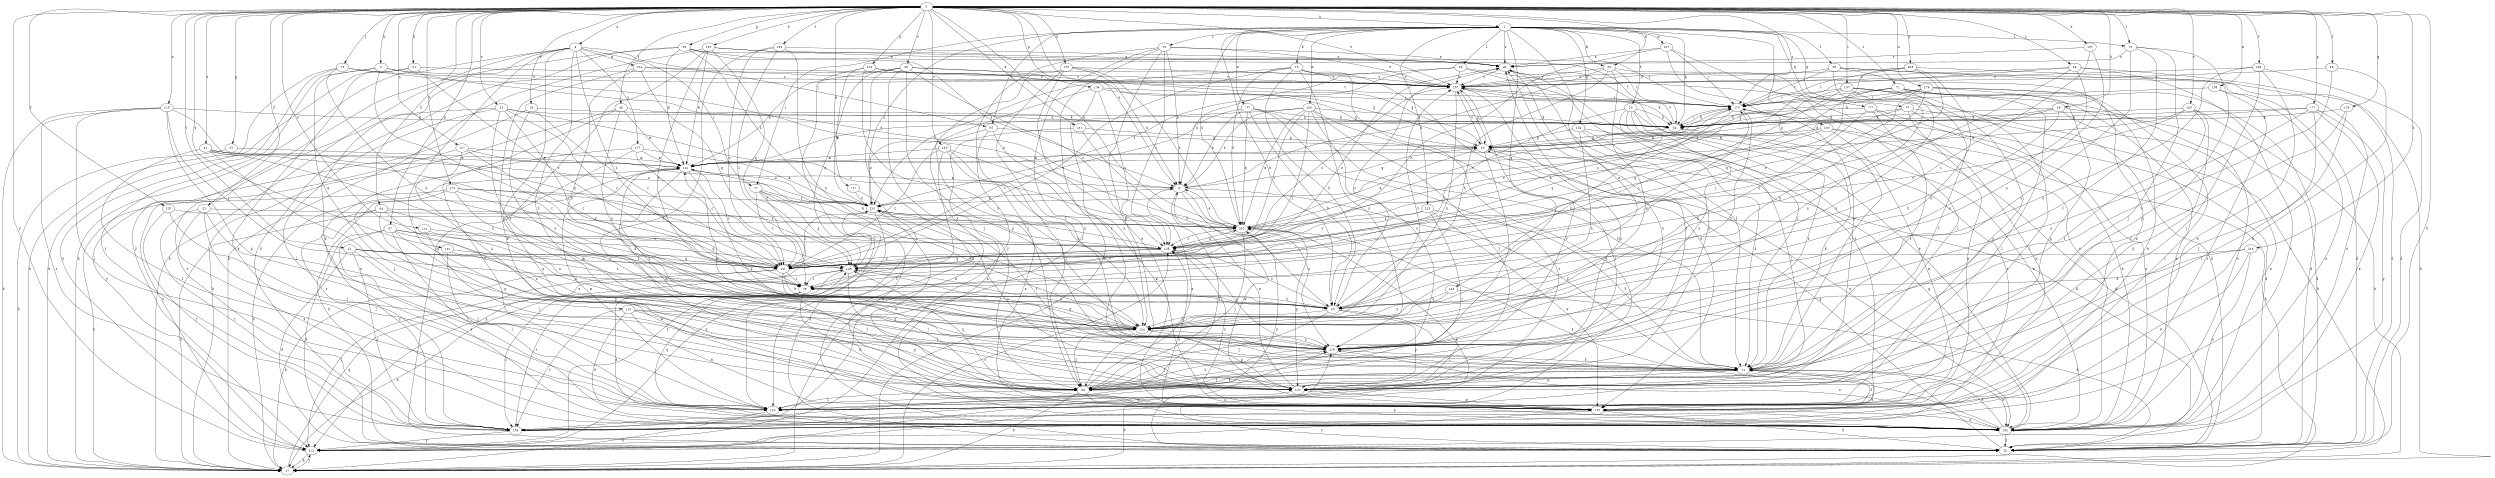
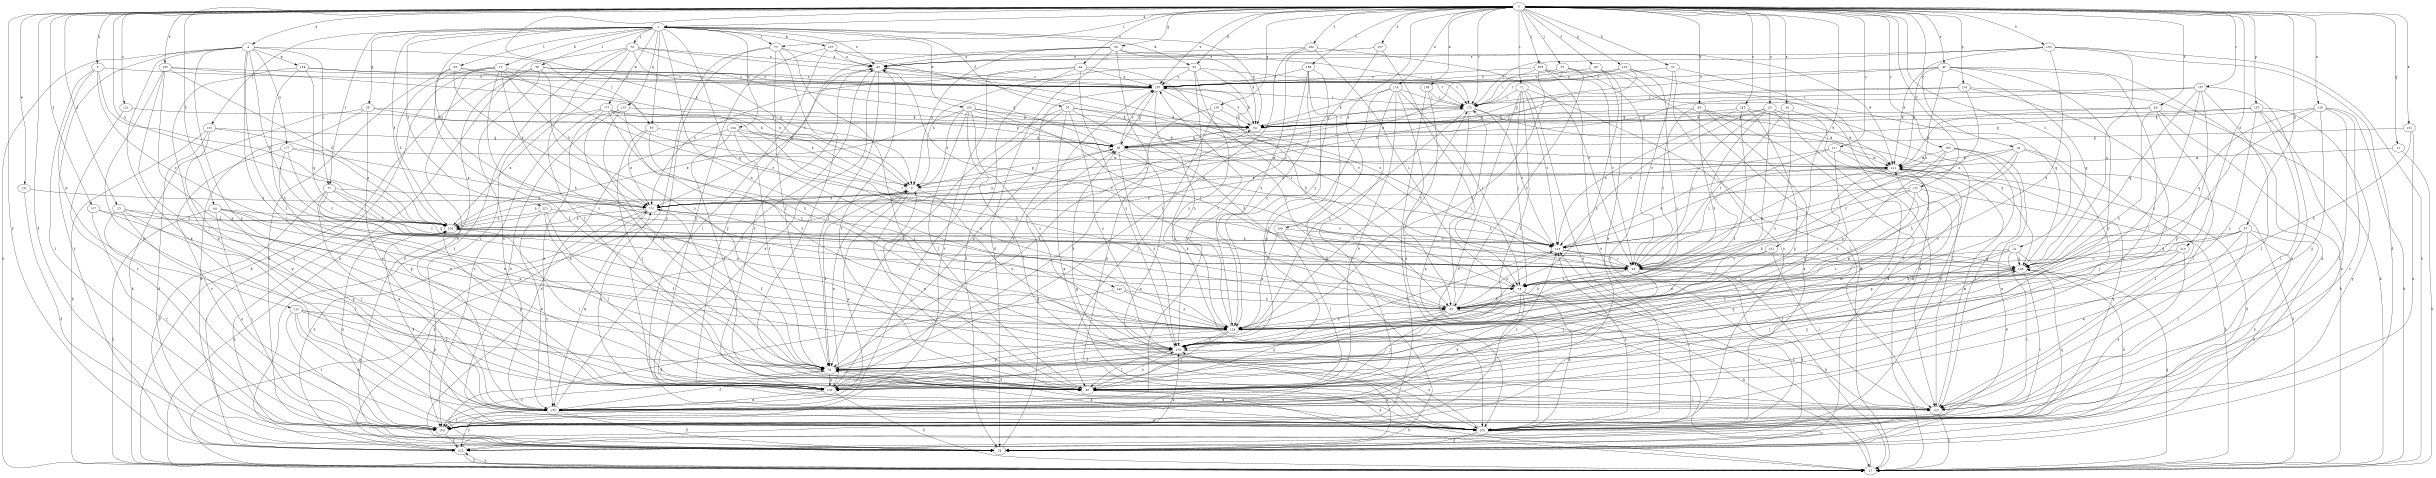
(1222, 52) -> (1065, 231)
(1628, 87) -> (1254, 87)
none -> (126, 108)
(1264, 207) -> none
(667, 293) -> (1093, 253)
(342, 360) -> (1803, 360)
(2079, 461) -> (459, 463)
